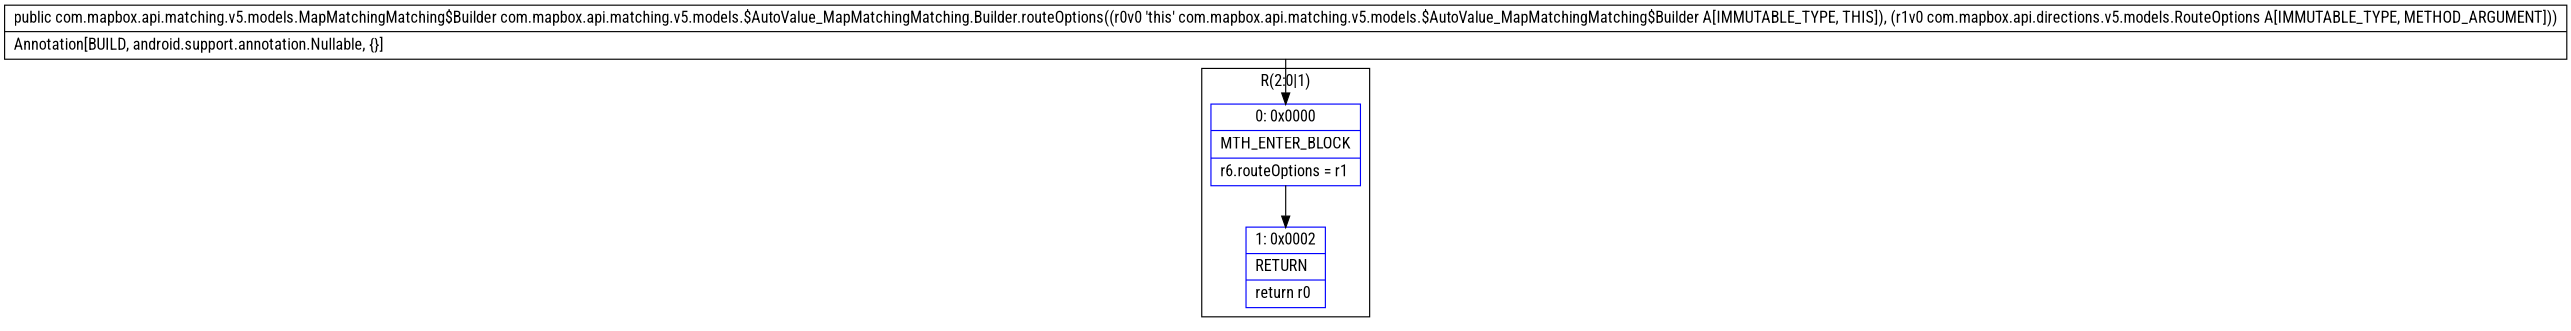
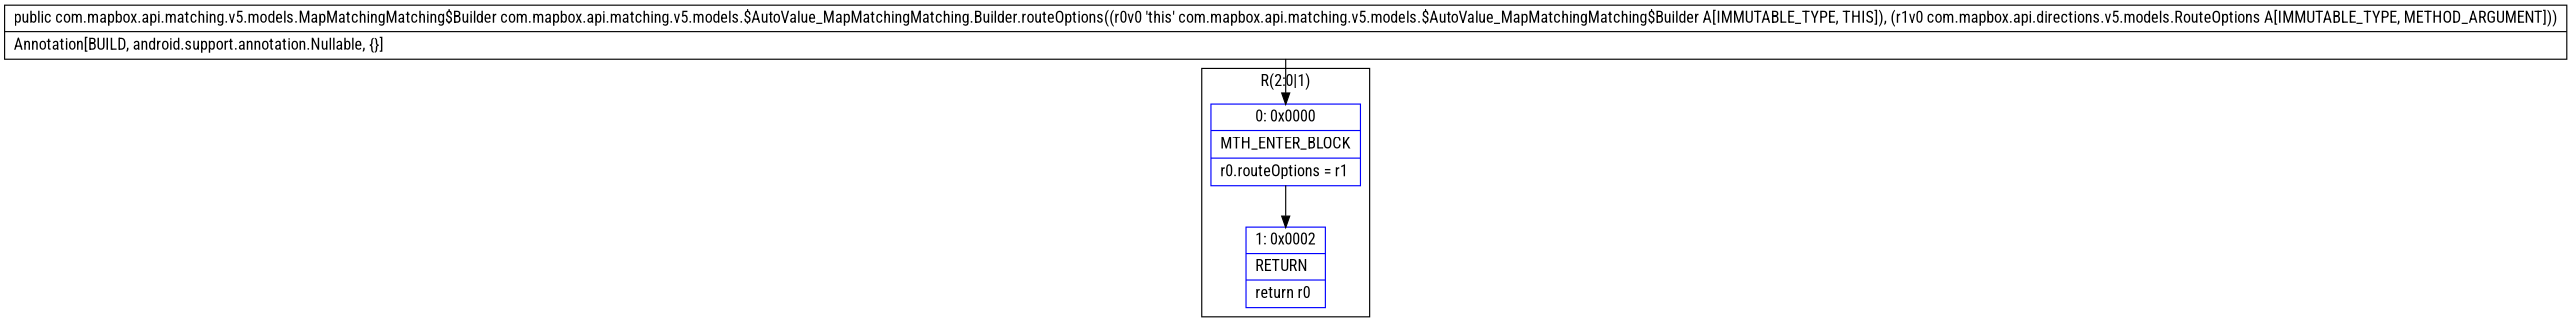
(1285, 171) -> (1285, 171)
